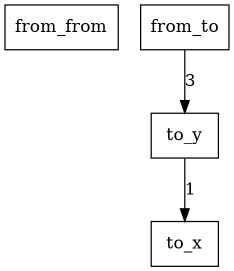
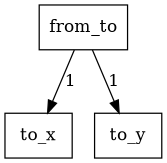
(62, 27) -> none
(191, 82) -> (114, 82)
(185, 184) -> (63, 76)
